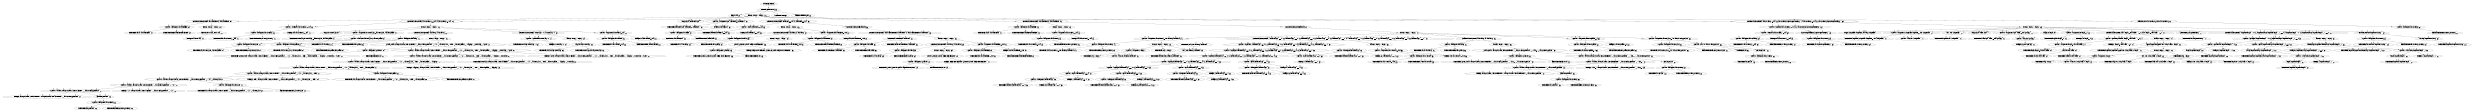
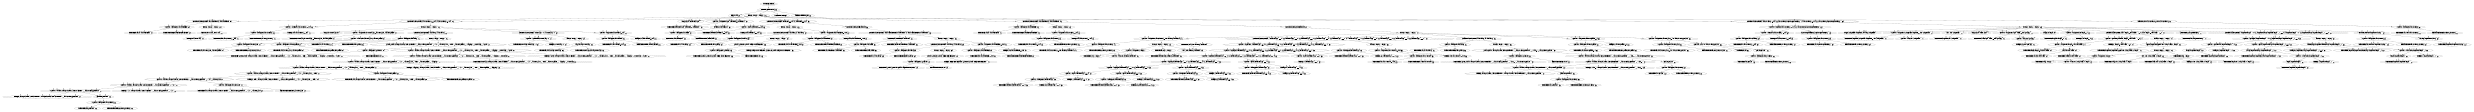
none -> (2408, 33)
